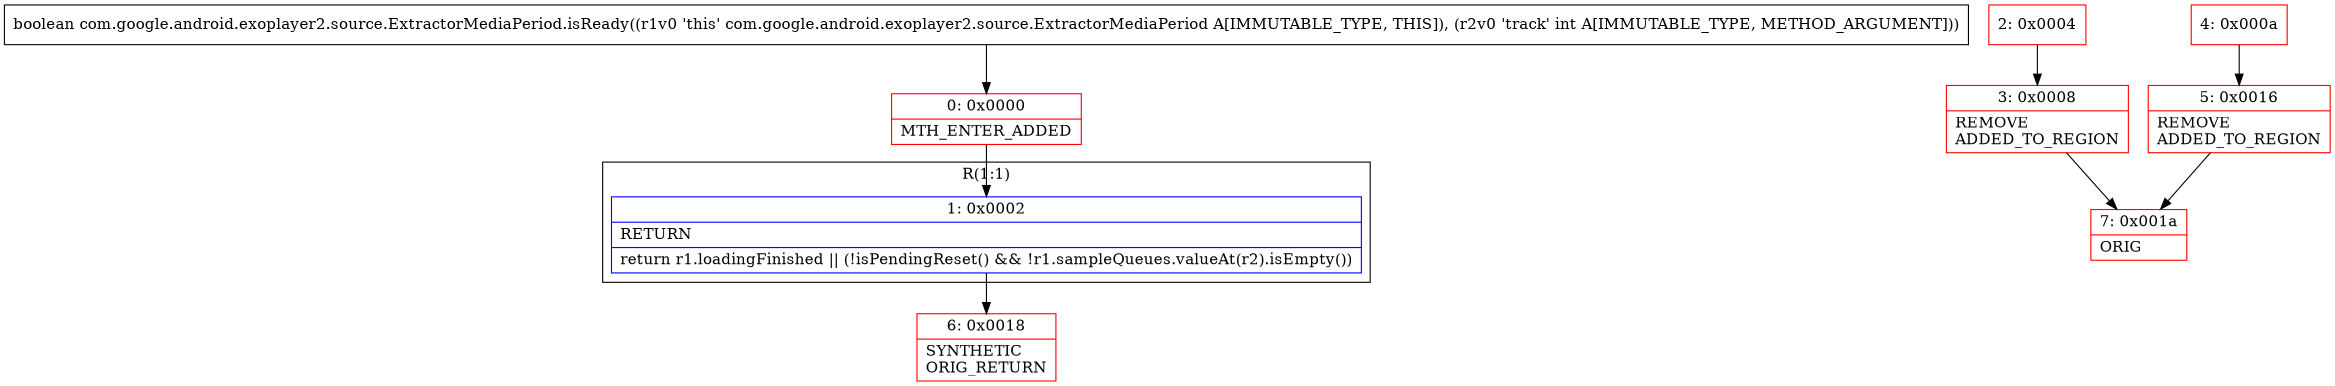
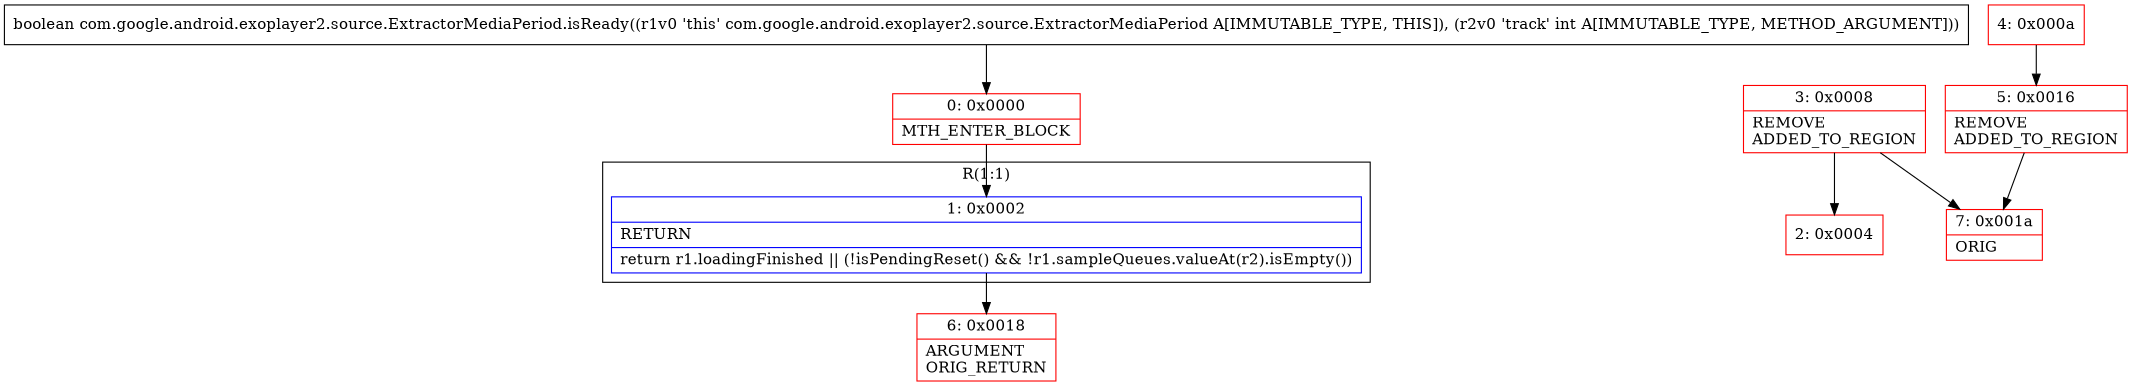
(2037, 59) -> (1834, 178)
(986, 131) -> (986, 131)
(974, 351) -> (975, 351)
